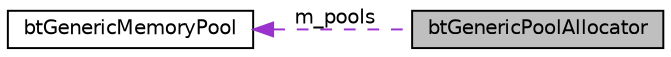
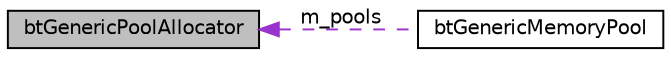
(343, 29) -> (349, 29)
